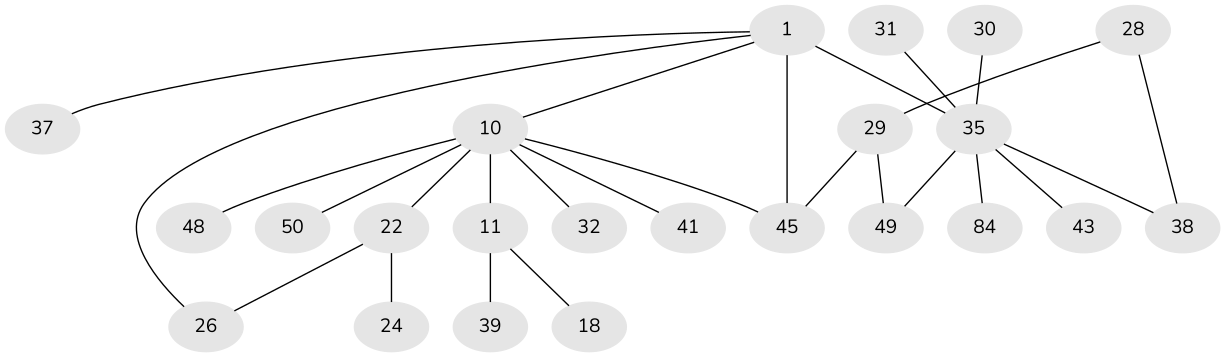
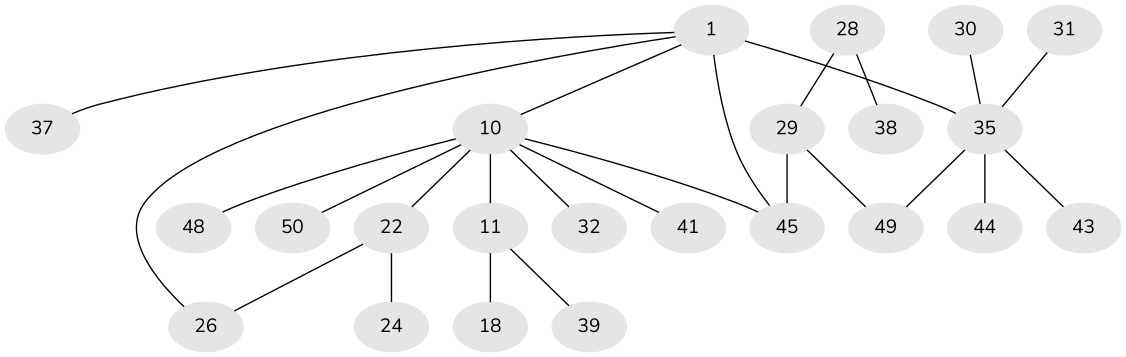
(1079, 178) -> none
(985, 228) -> (985, 228)
